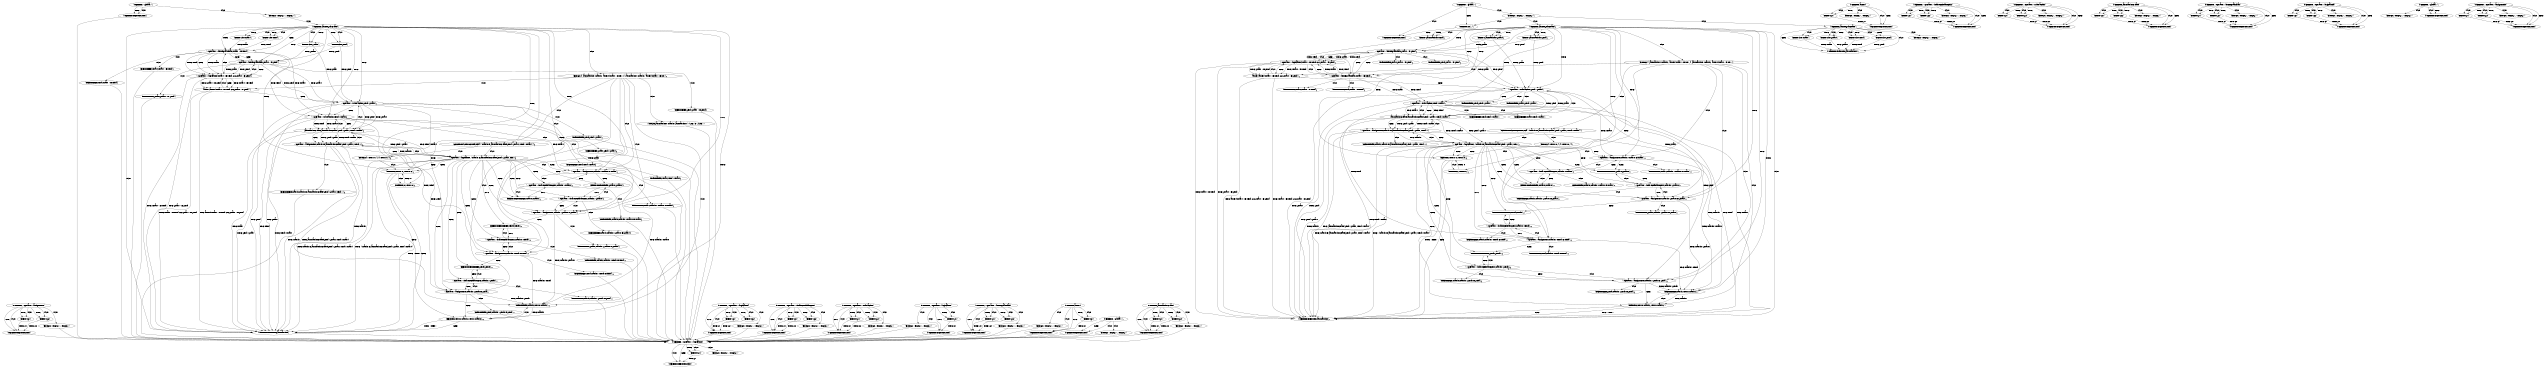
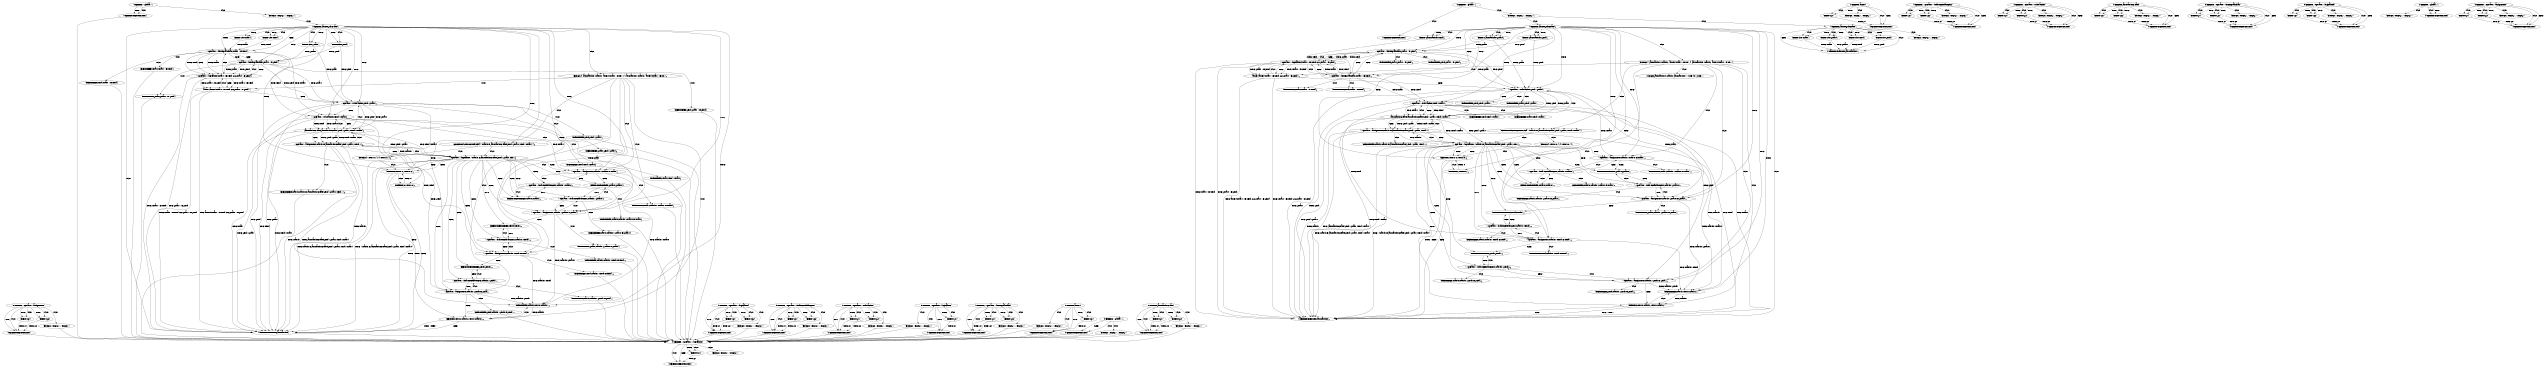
(1466, 27) -> none
none -> (1675, 76)
(676, 124) -> none
